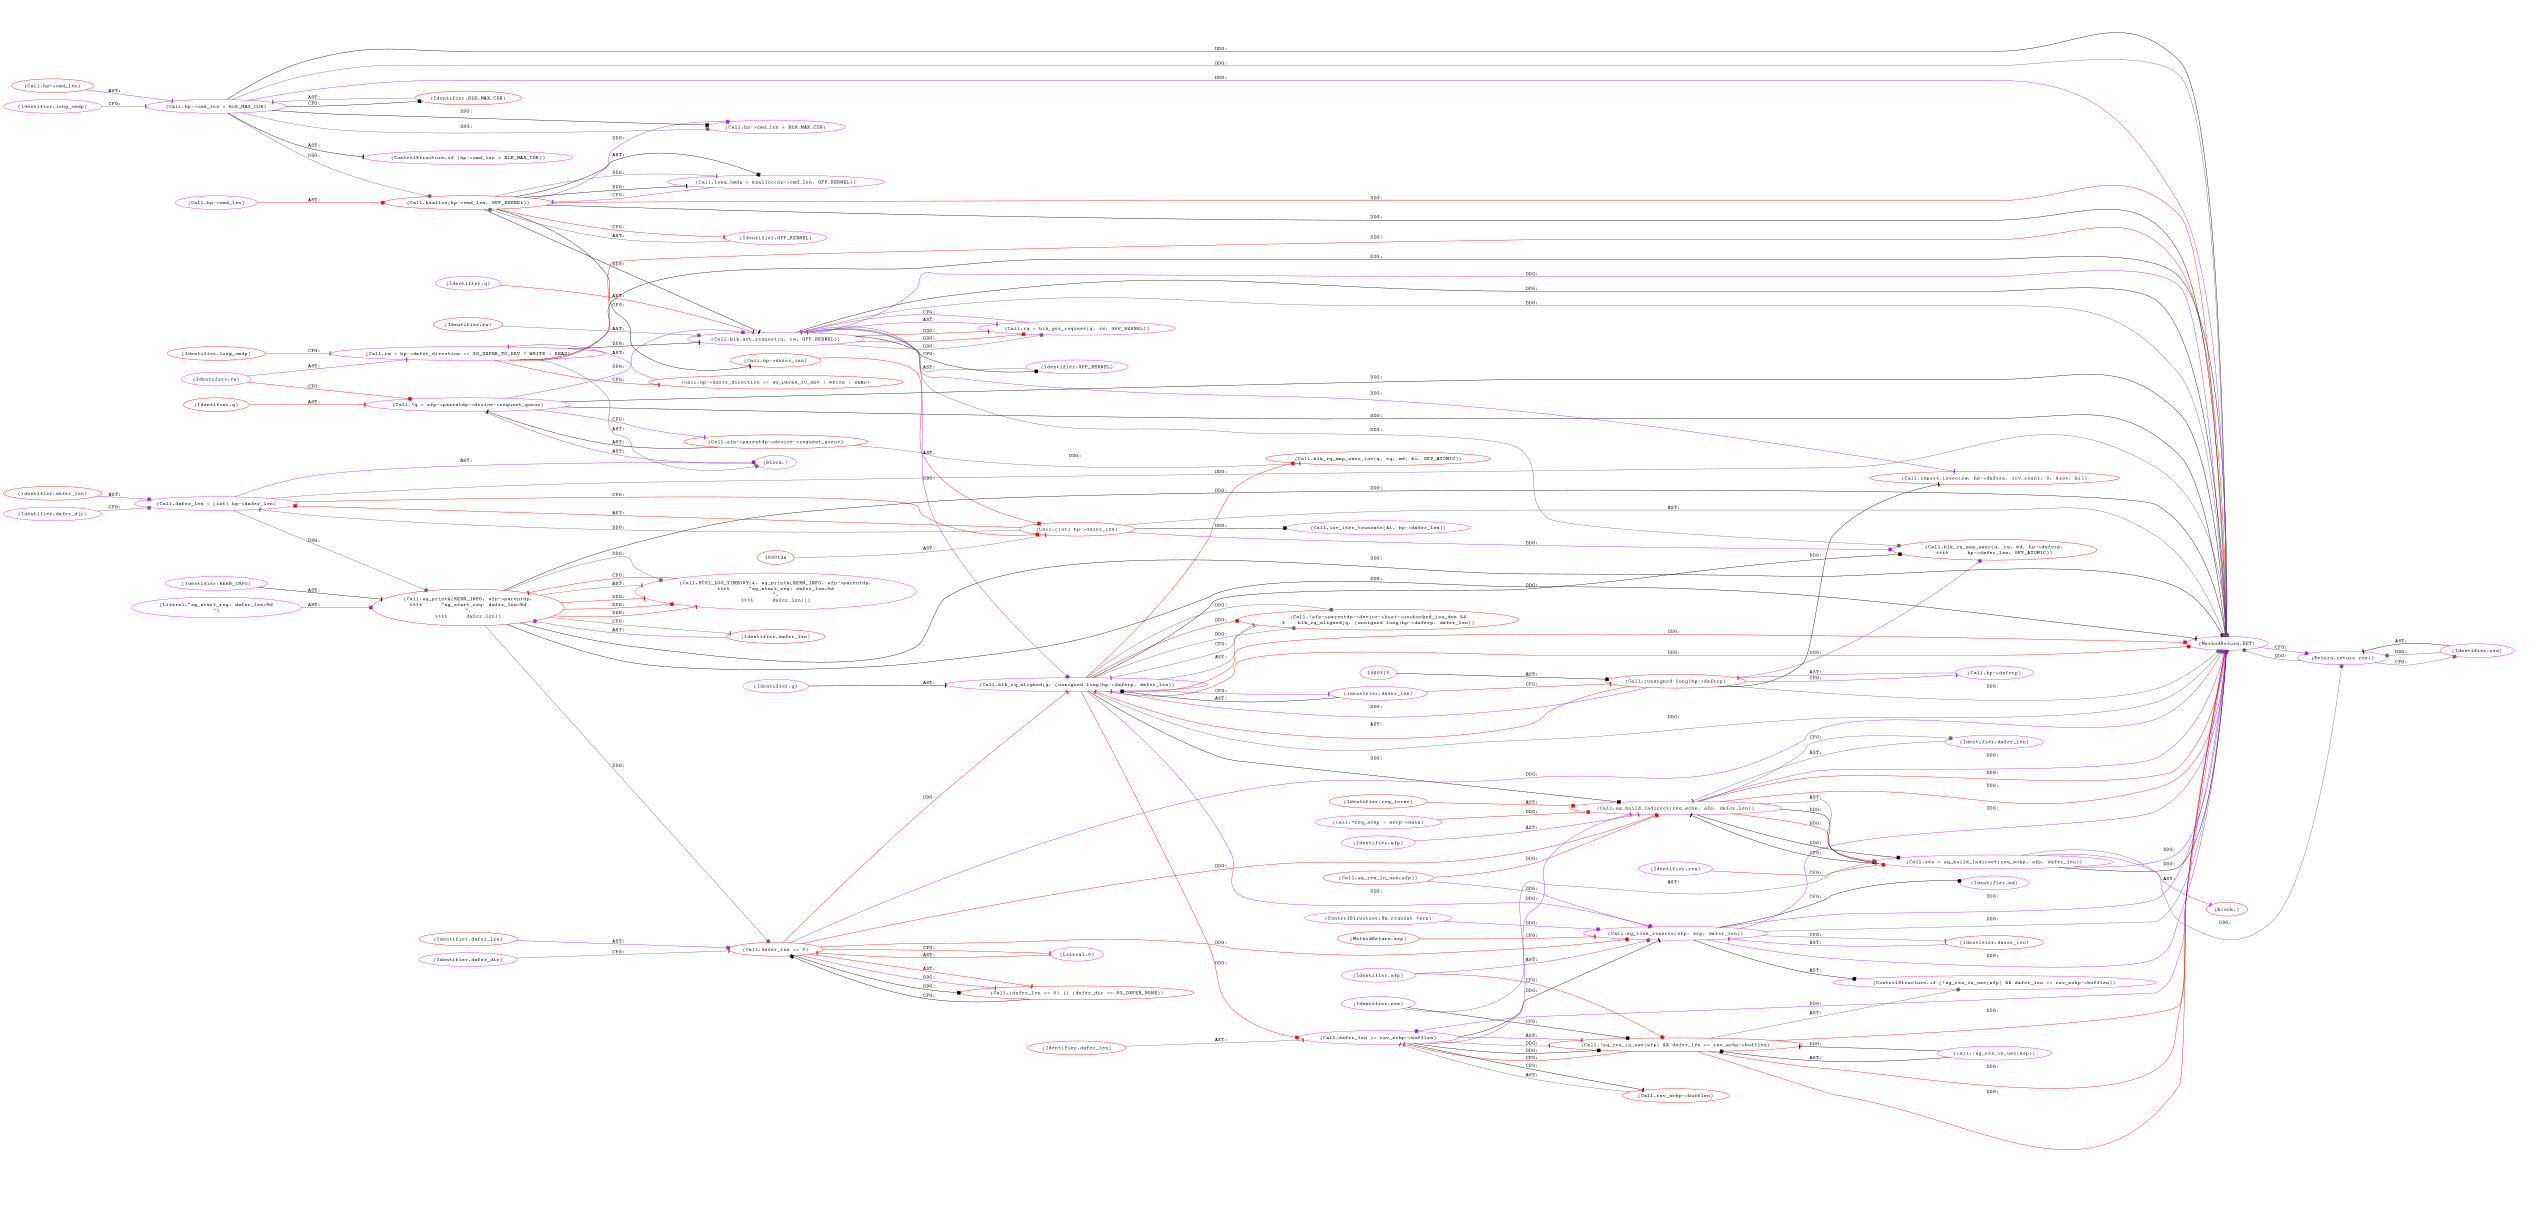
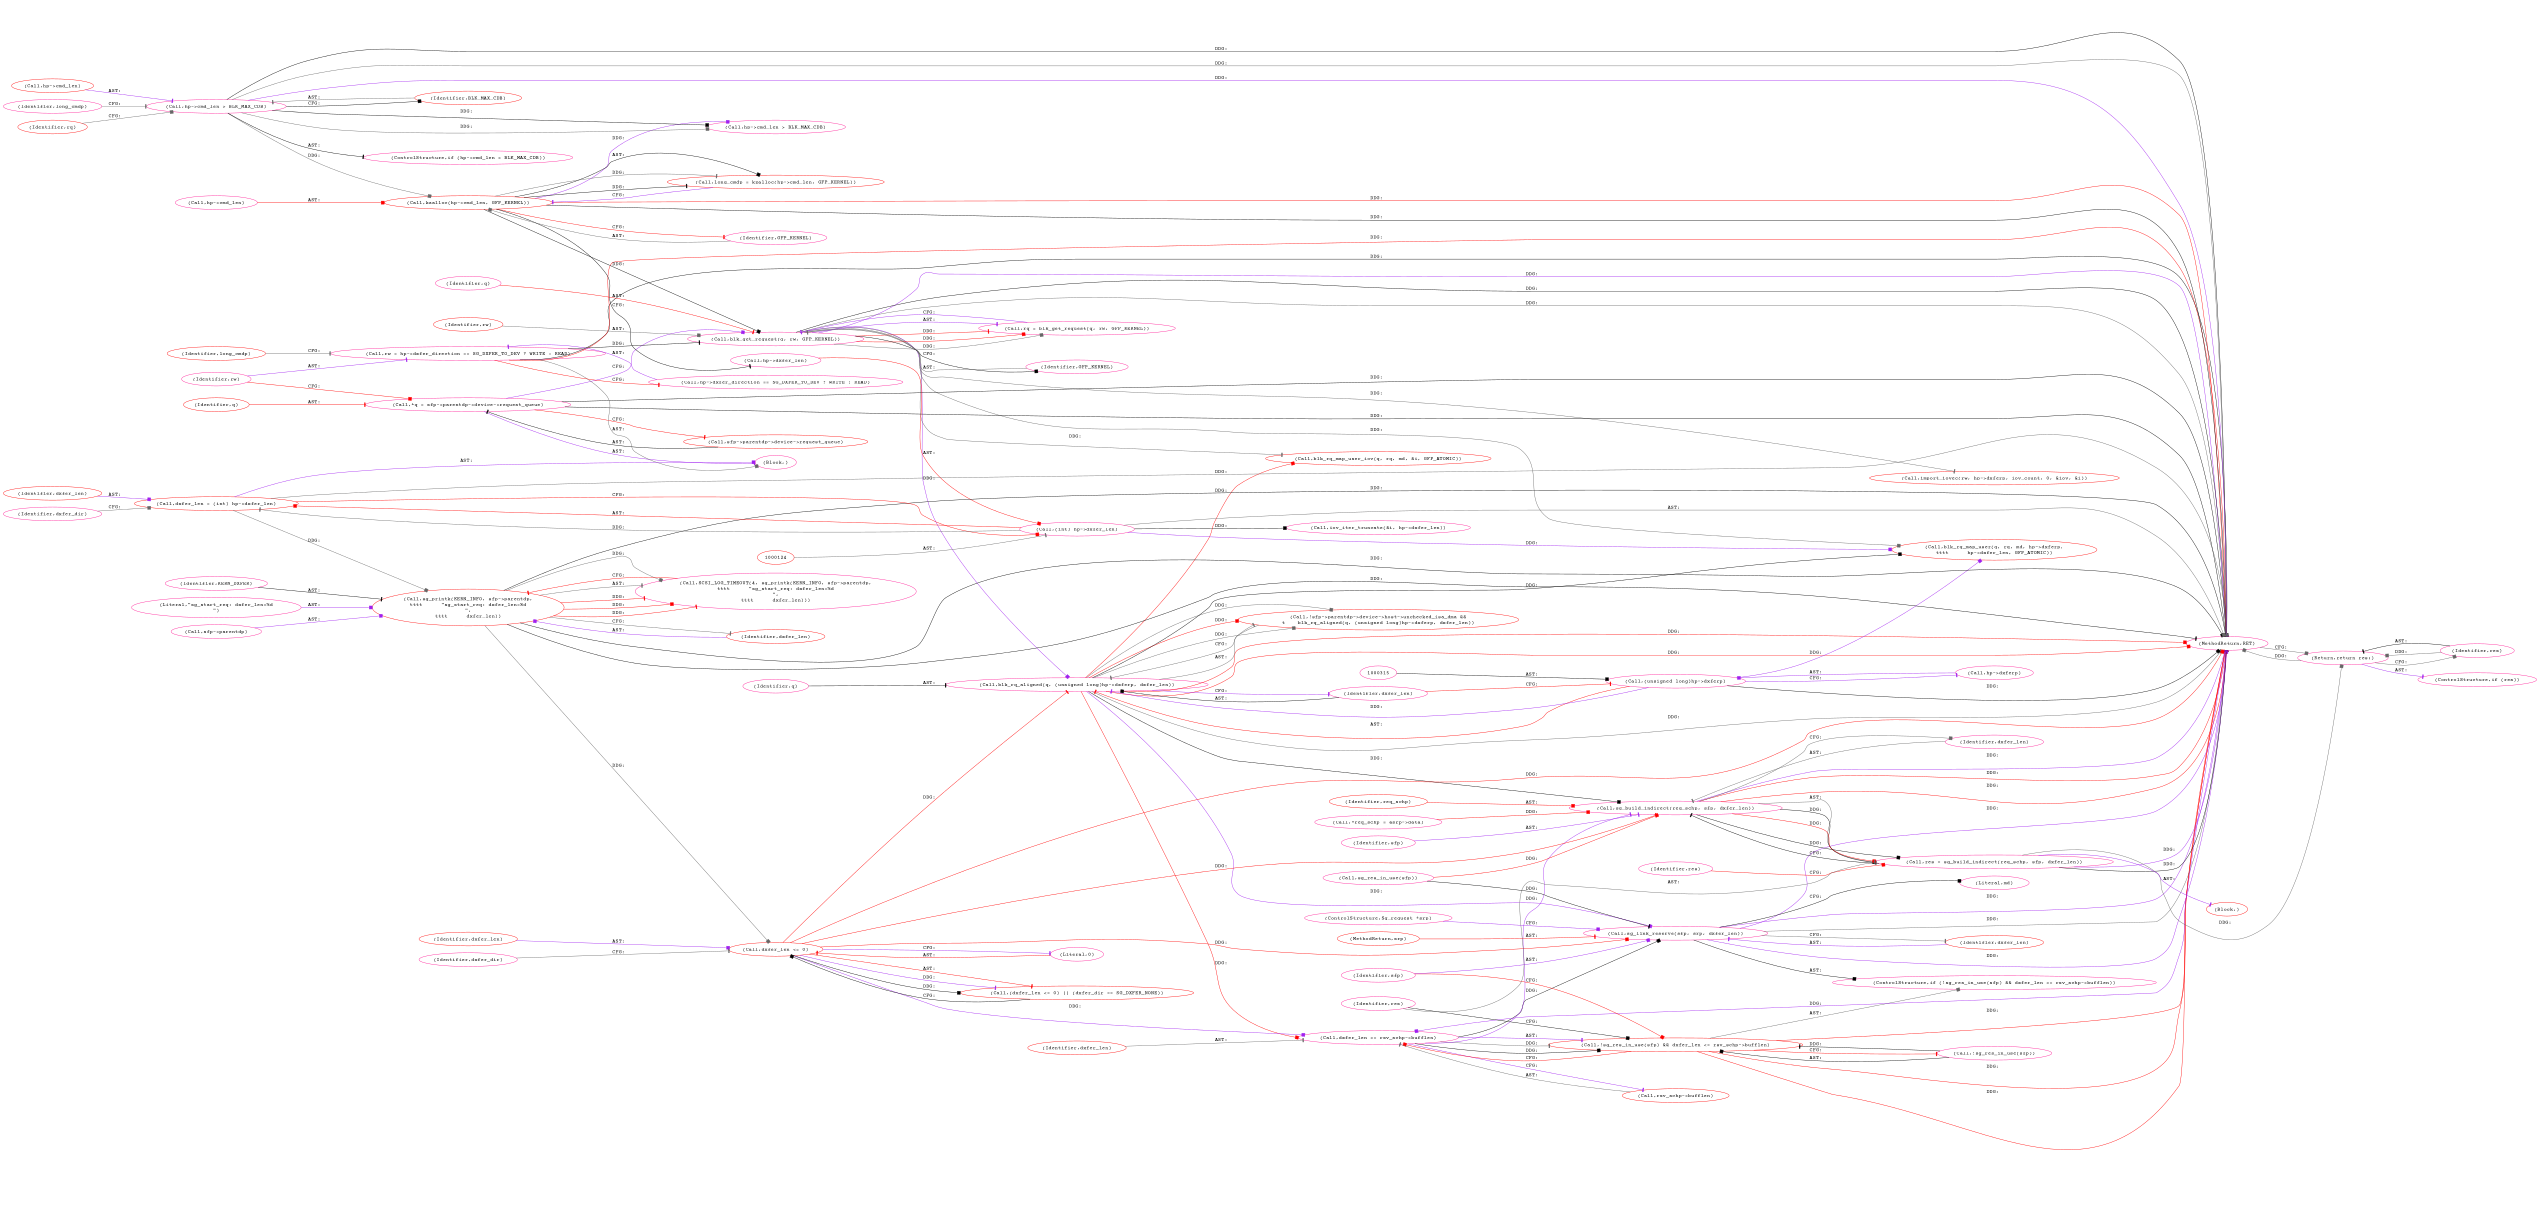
none -> (53, 127)
(776, 182) -> (776, 182)
(620, 270) -> (620, 270)
(776, 360) -> (776, 360)
(620, 366) -> (620, 366)
(776, 382) -> (776, 382)
(1369, 400) -> (1369, 400)
(619, 423) -> (619, 423)
(1075, 467) -> (1001, 443)
(216, 504) -> (216, 504)
(1077, 529) -> (1077, 529)
(216, 583) -> (216, 583)
(1821, 586) -> none
none -> (216, 632)
(2282, 650) -> (2282, 650)
(1848, 674) -> (1848, 674)
none -> (2477, 680)
(1676, 681) -> (1676, 681)
(1977, 700) -> (1977, 700)
(1513, 779) -> (1513, 779)
(1378, 802) -> (1378, 802)
(1378, 878) -> (1378, 878)
(1994, 883) -> (1994, 883)
(1540, 893) -> (1540, 893)
(1534, 923) -> (1534, 923)
(1534, 935) -> (1534, 935)
(936, 950) -> (936, 950)
(1560, 985) -> (1560, 985)
none -> (1043, 1020)
none -> (1845, 1054)
(1519, 1061) -> (1519, 1061)
(1525, 1068) -> (1525, 1068)
